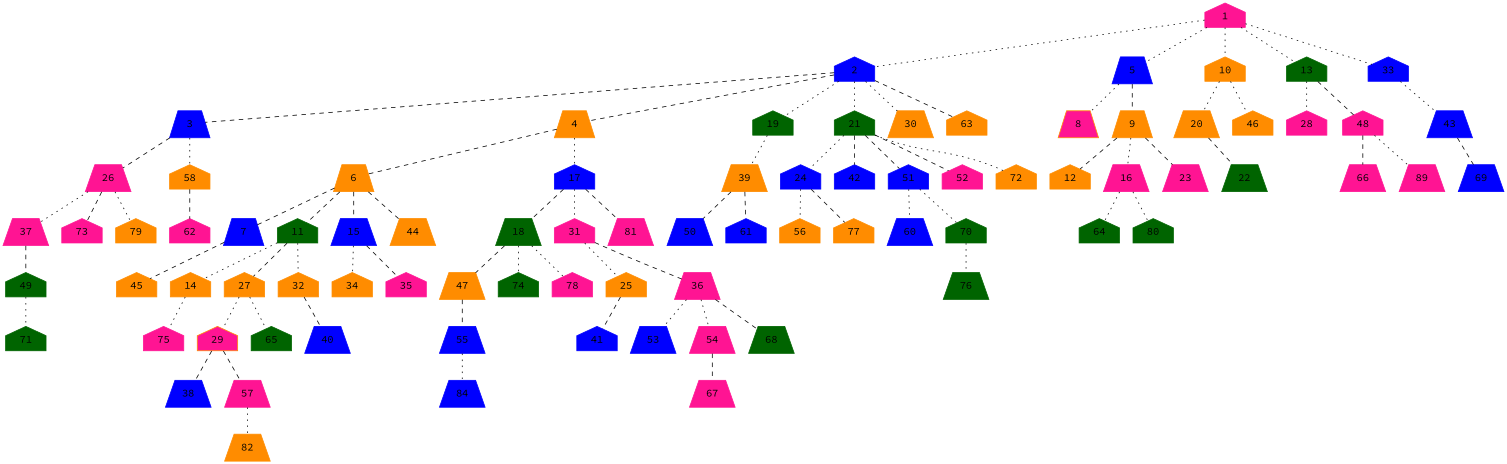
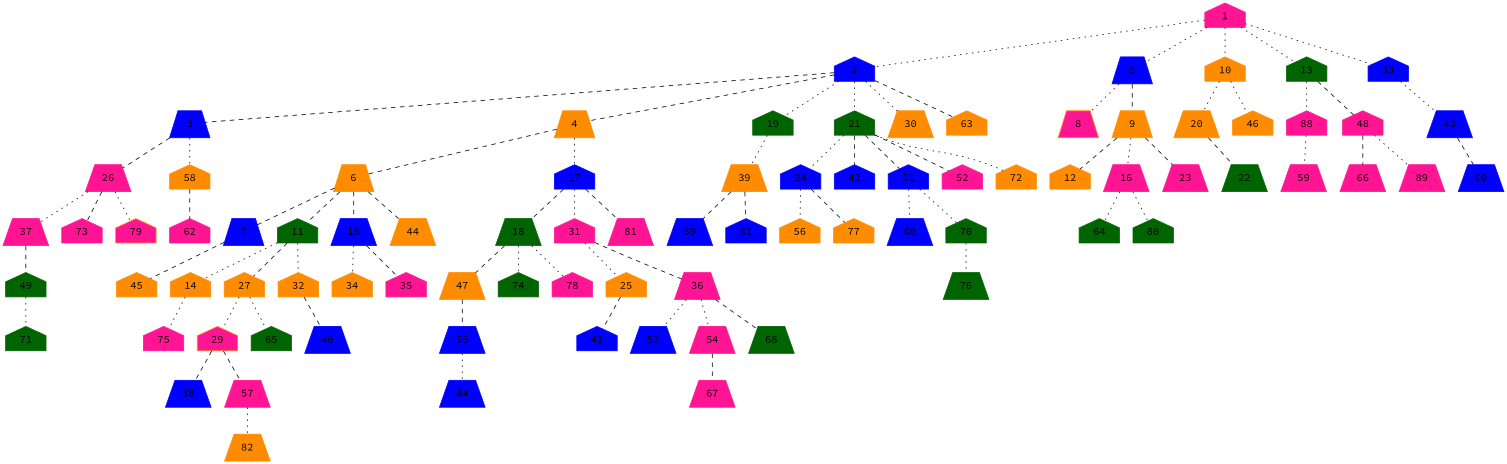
(1307, 124) -> (1307, 124)
none -> (1304, 178)
(136, 232) -> (136, 232)
